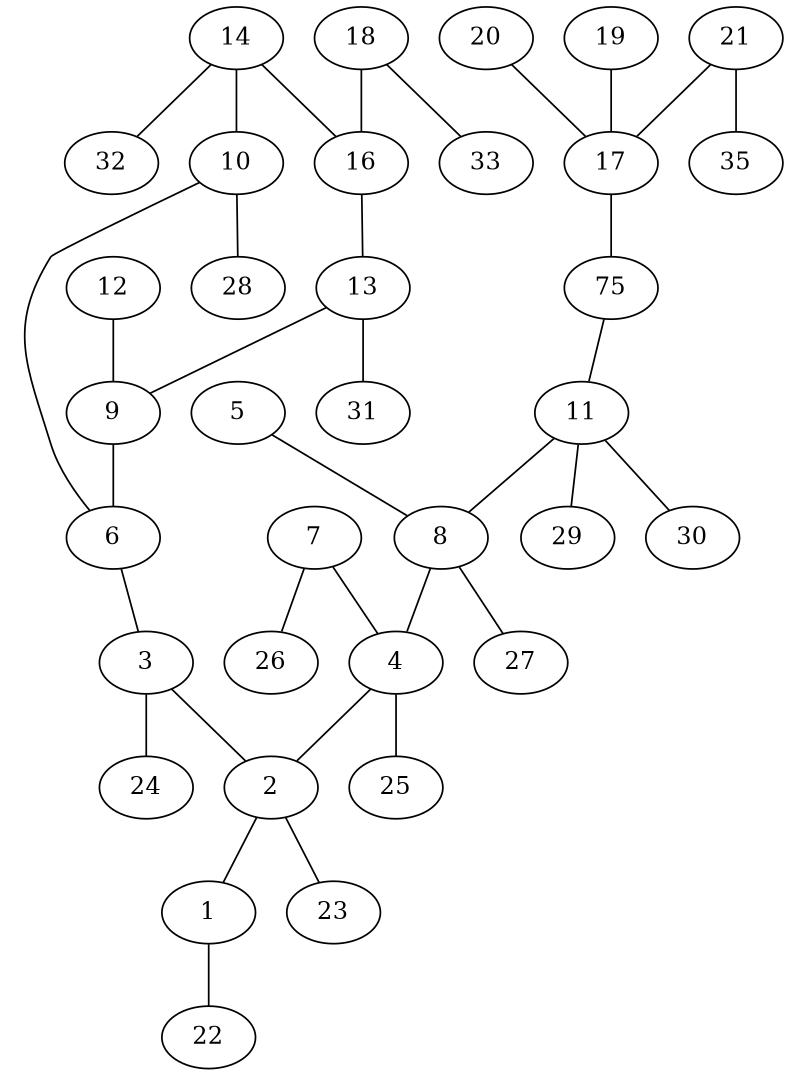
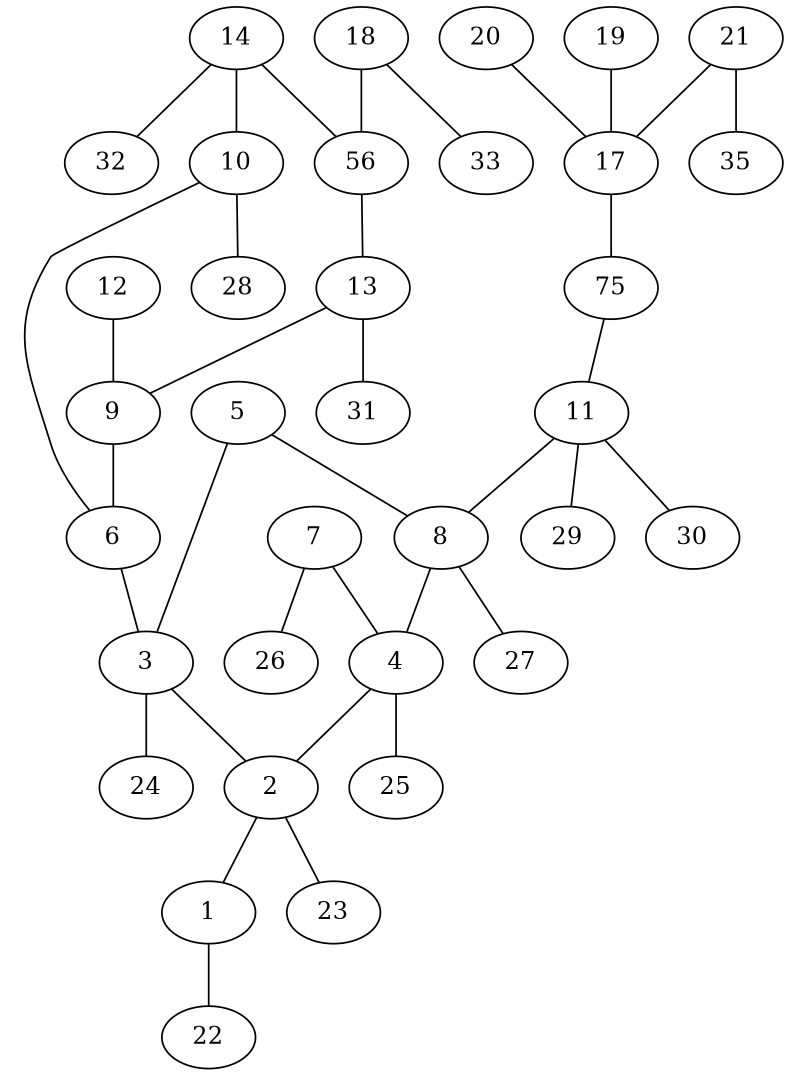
(361, 163) -> (361, 163)
none -> (192, 537)
